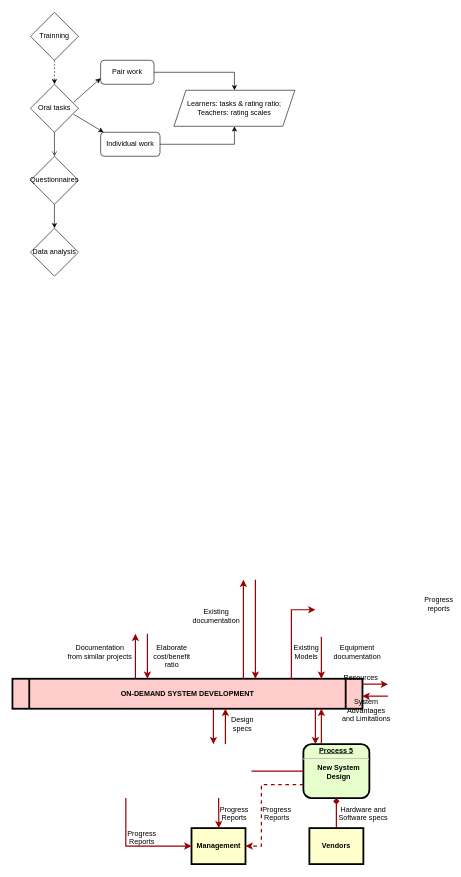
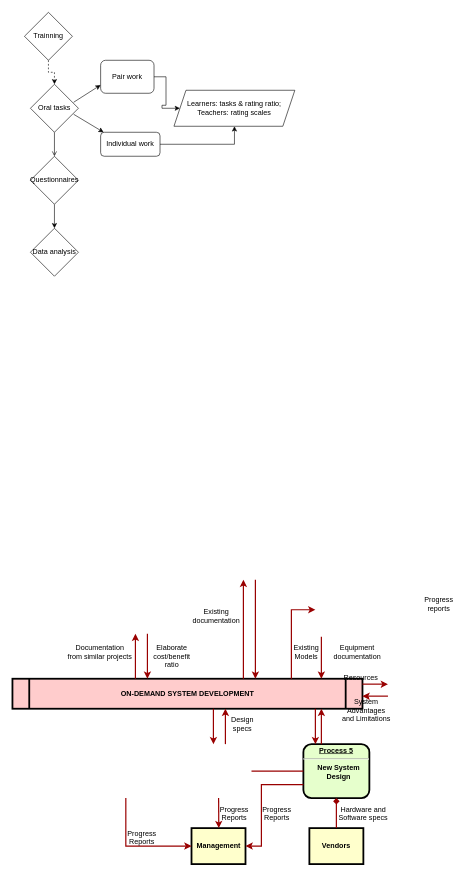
(54, 36) -> (48, 36)
(127, 72) -> (127, 77)
(261, 800) -> (261, 800)
